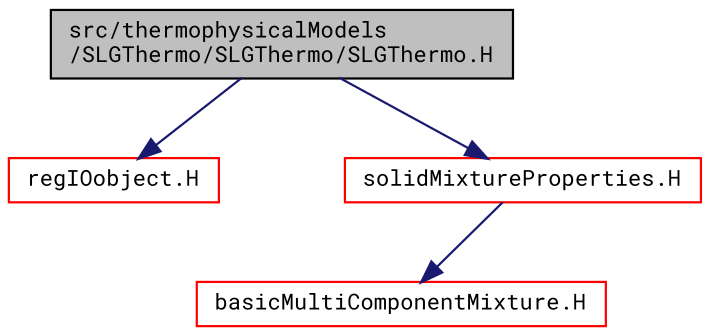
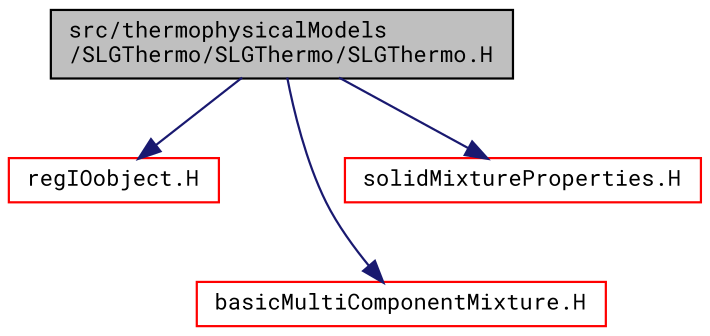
(470, 235) -> (315, 177)
